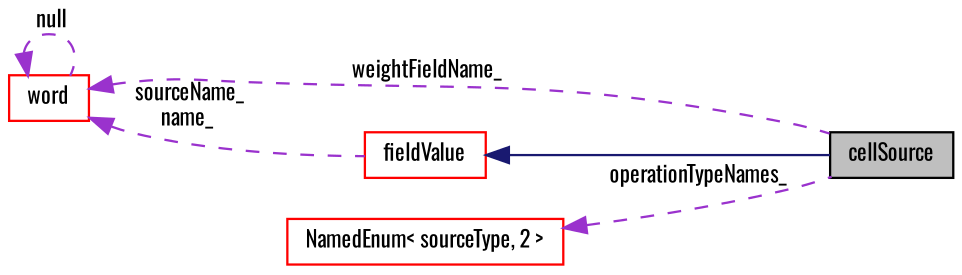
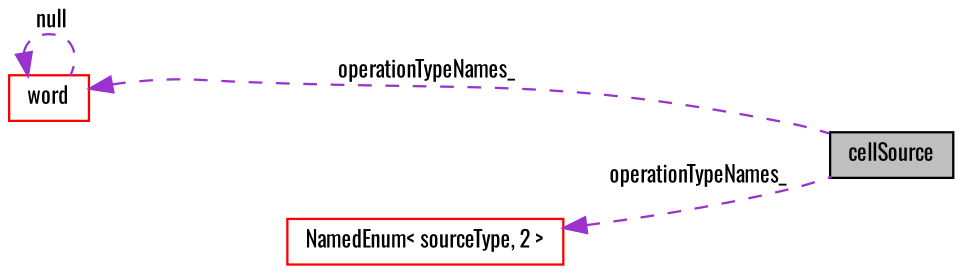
(425, 72) -> (425, 72)
(425, 155) -> none
